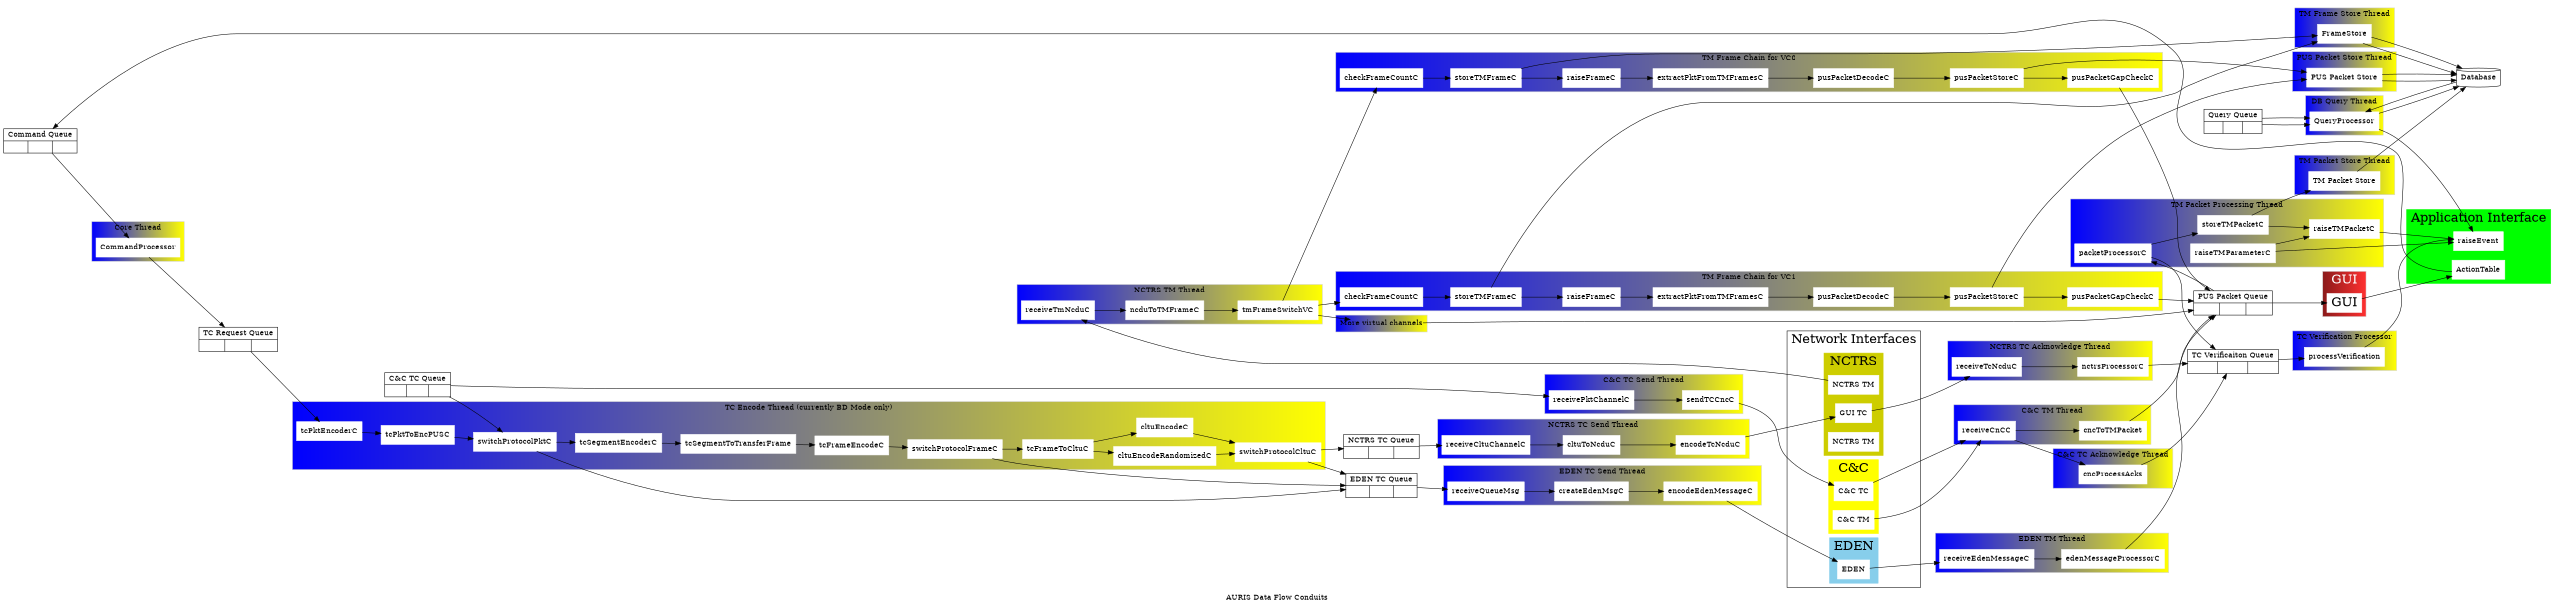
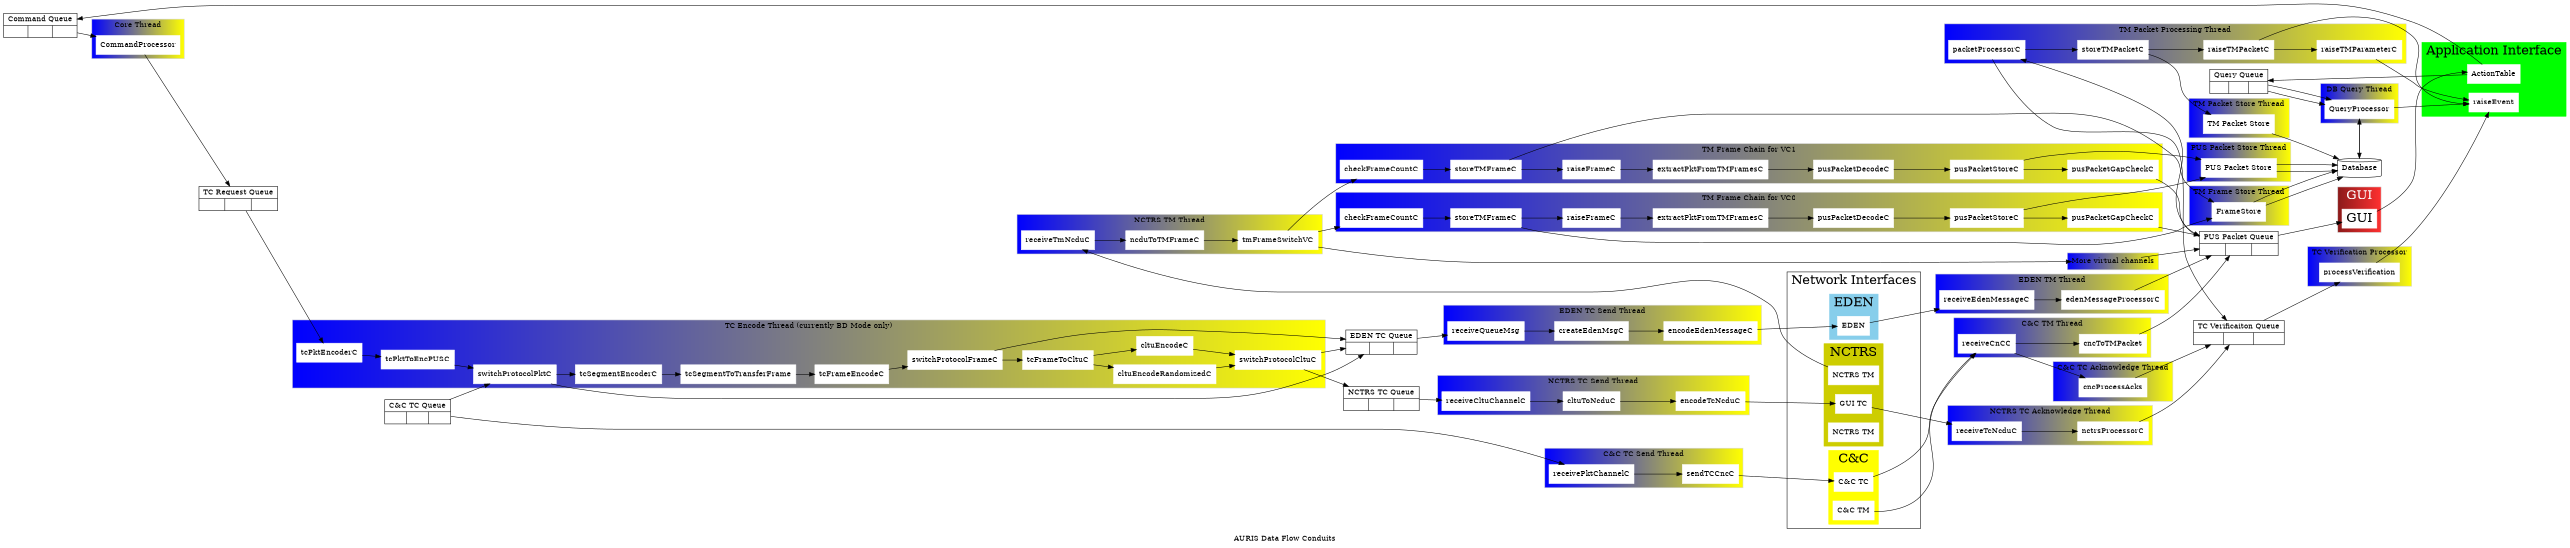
none -> (2370, 78)
(2290, 241) -> (2293, 50)
